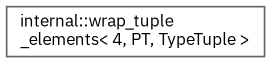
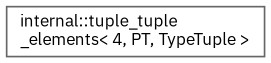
(136, 32) -> (136, 32)
